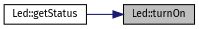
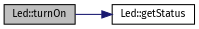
(100, 14) -> (89, 14)
